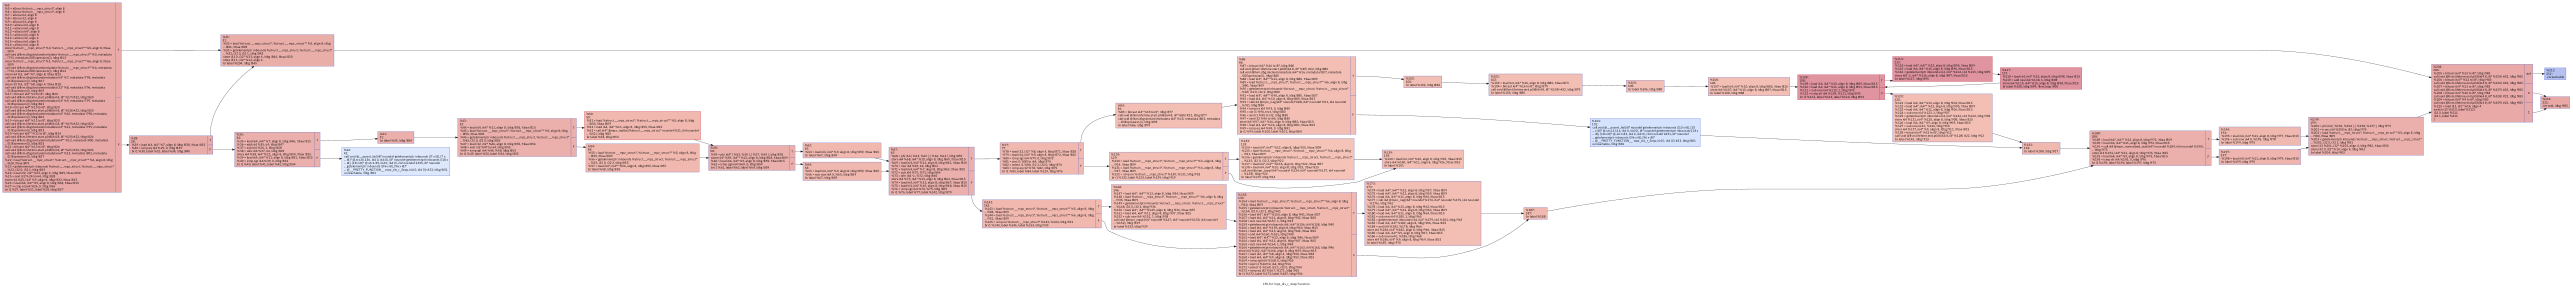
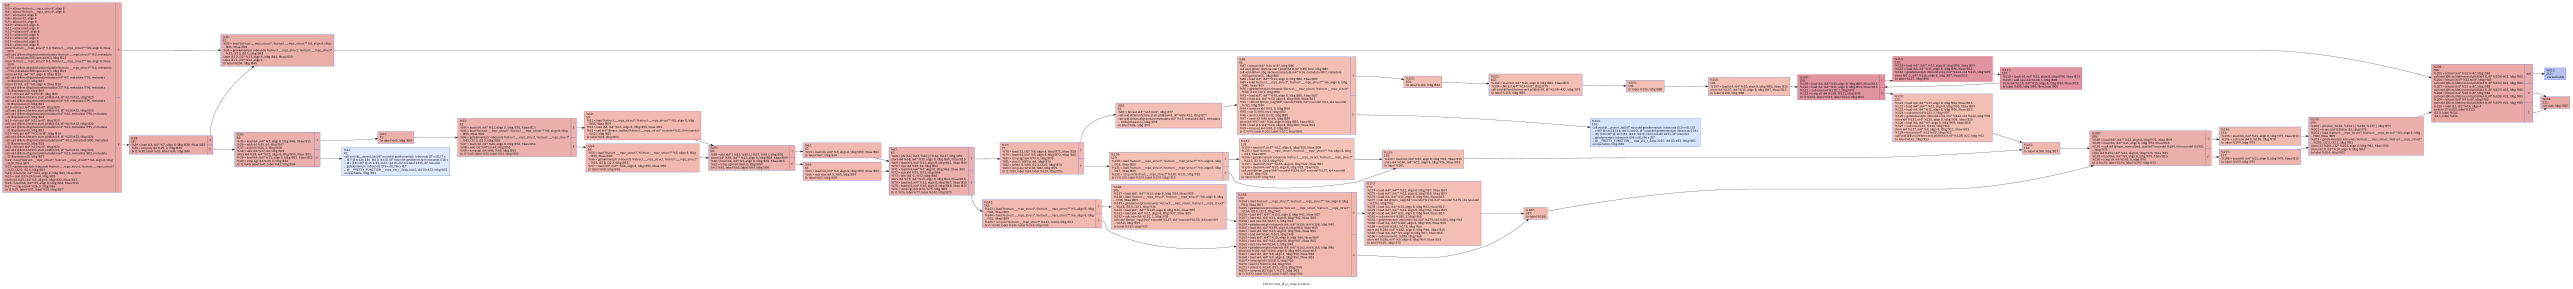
(1860, 143) -> (1742, 158)
